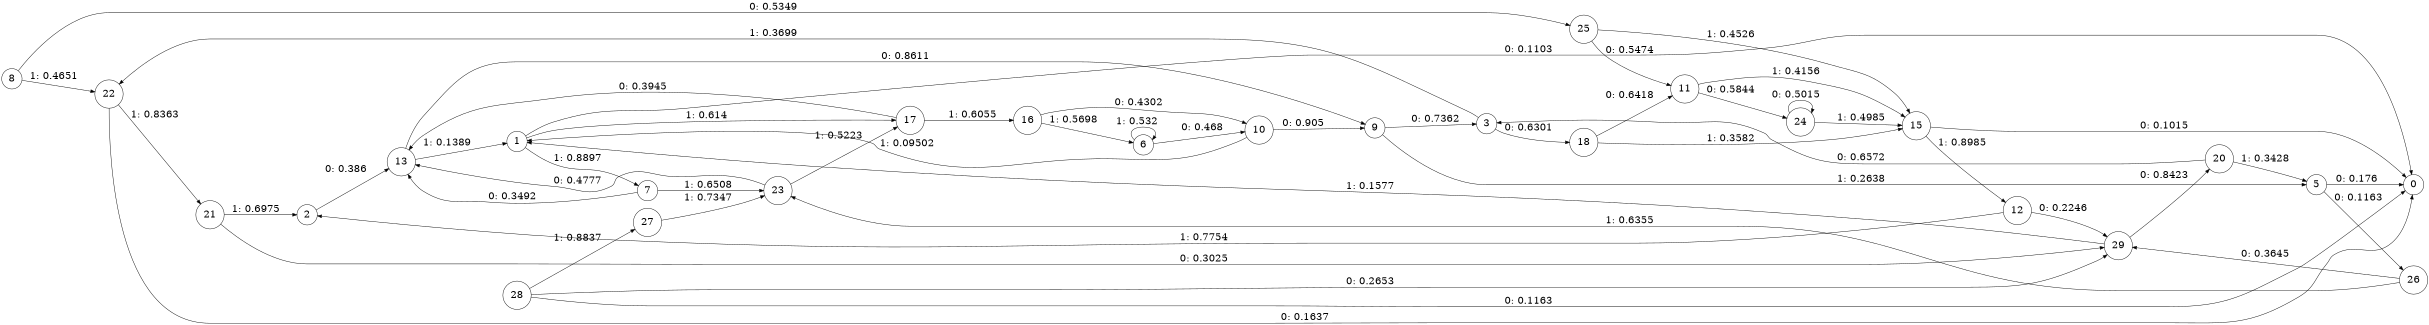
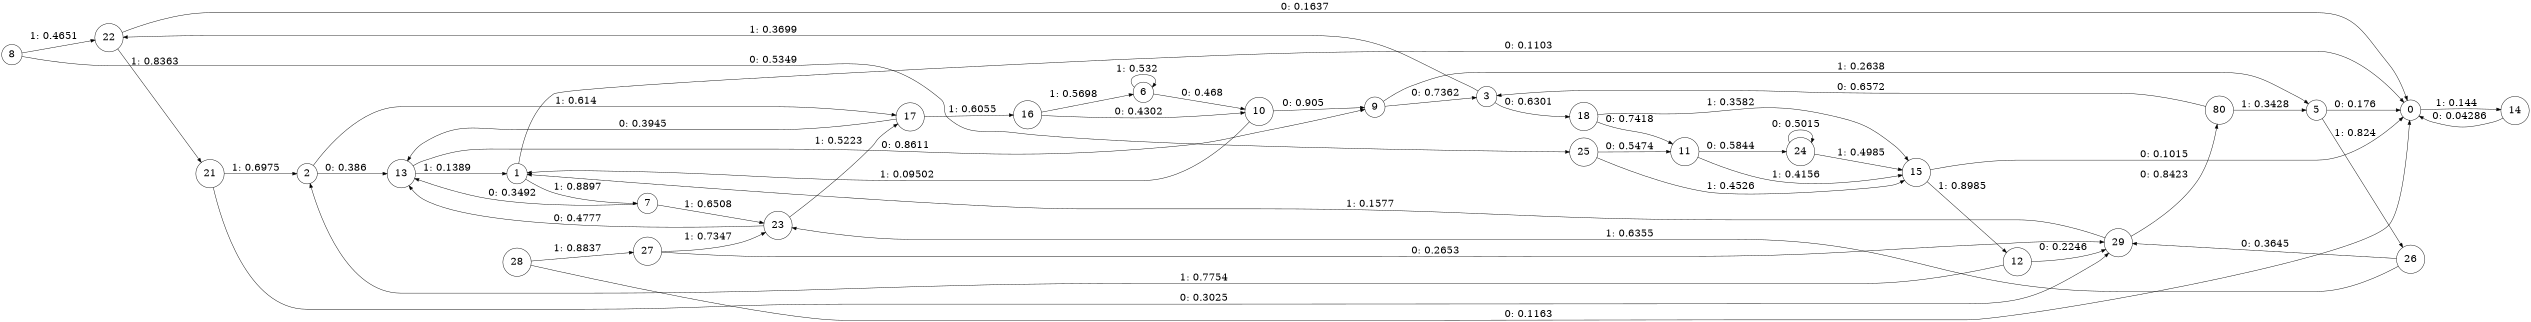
(1634, 95) -> (1634, 119)
none -> (2515, 111)
(708, 122) -> (592, 107)
(2219, 159) -> (2219, 110)
(2363, 198) -> (2362, 133)
(1320, 288) -> (1381, 257)
